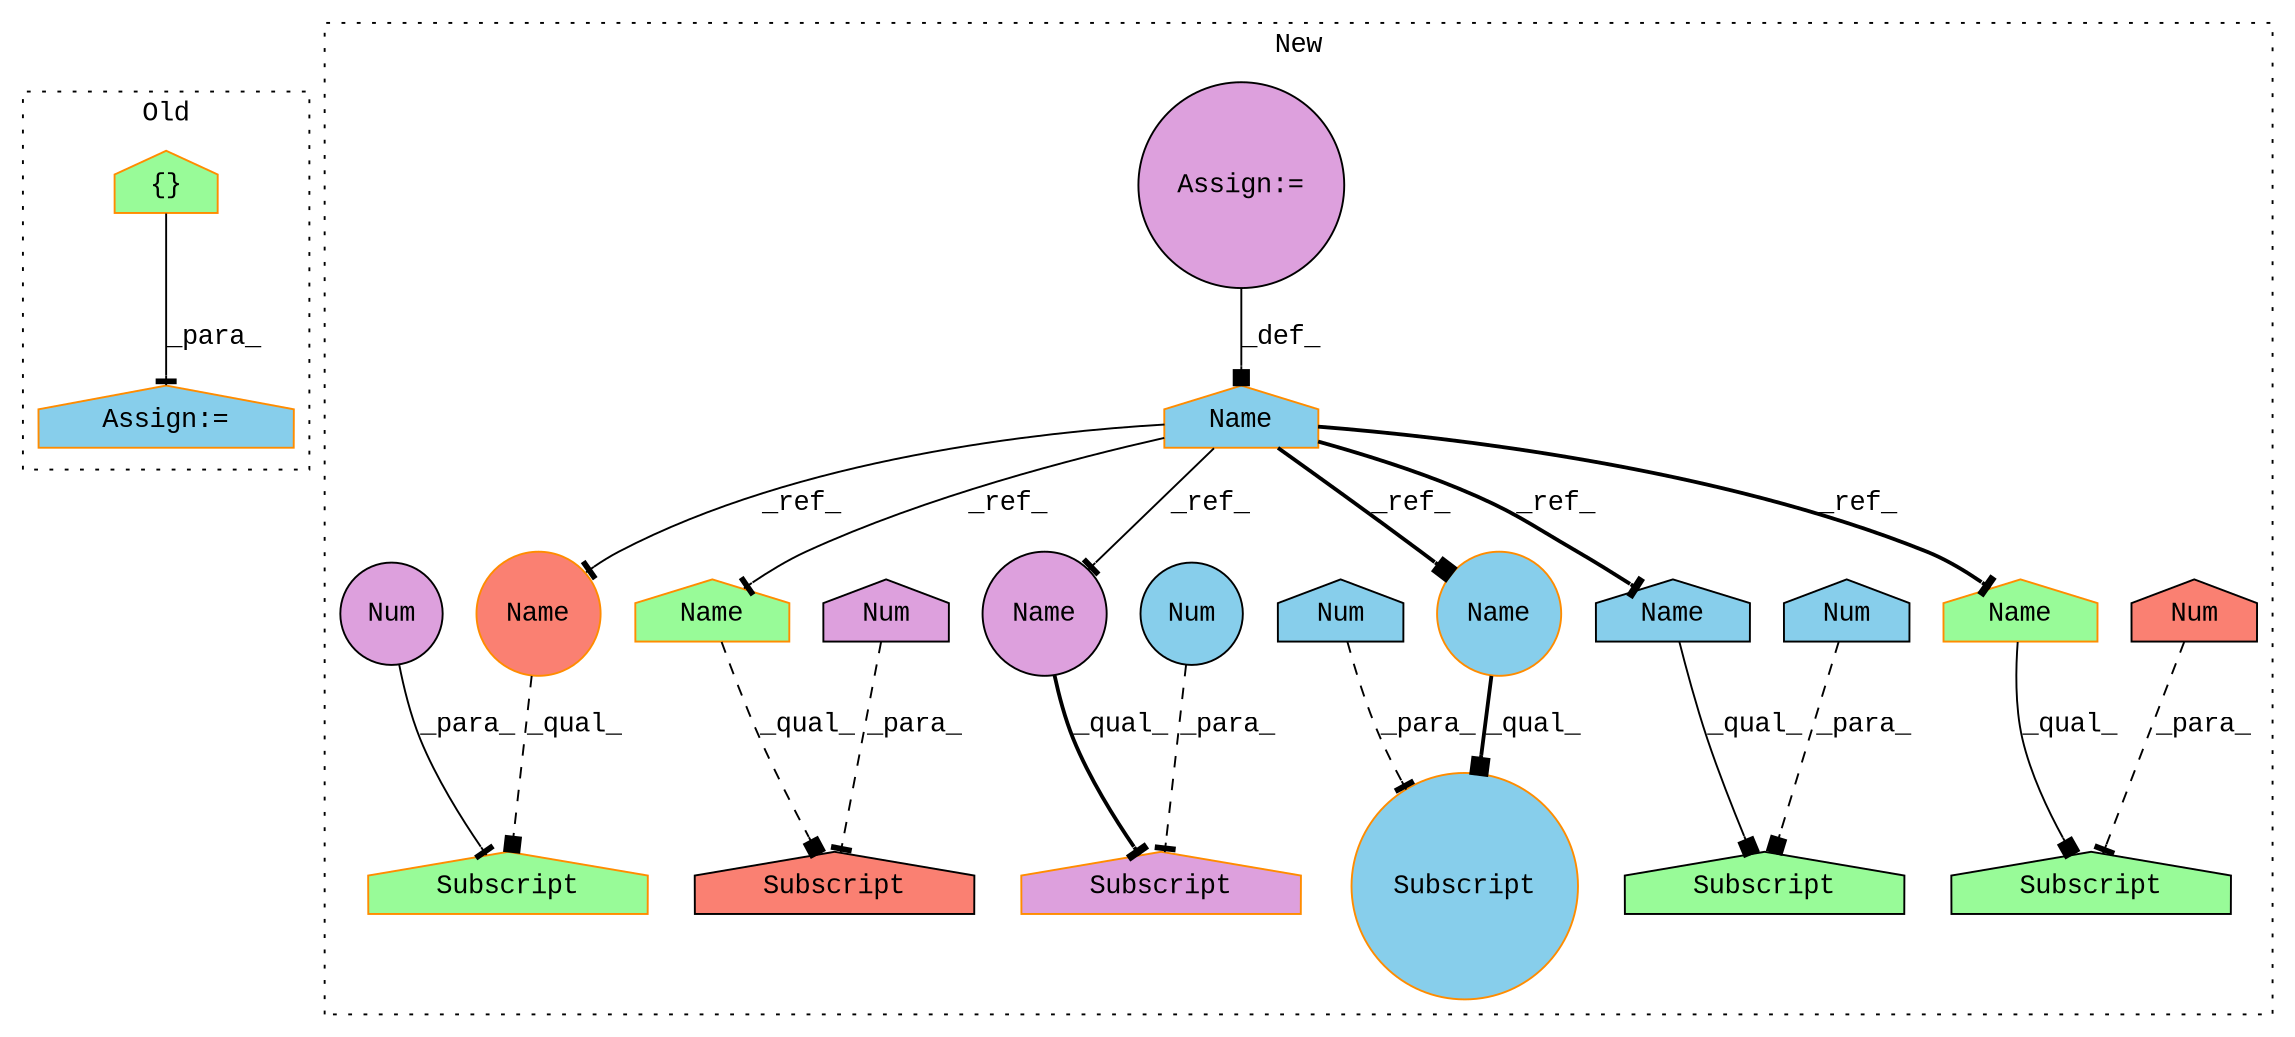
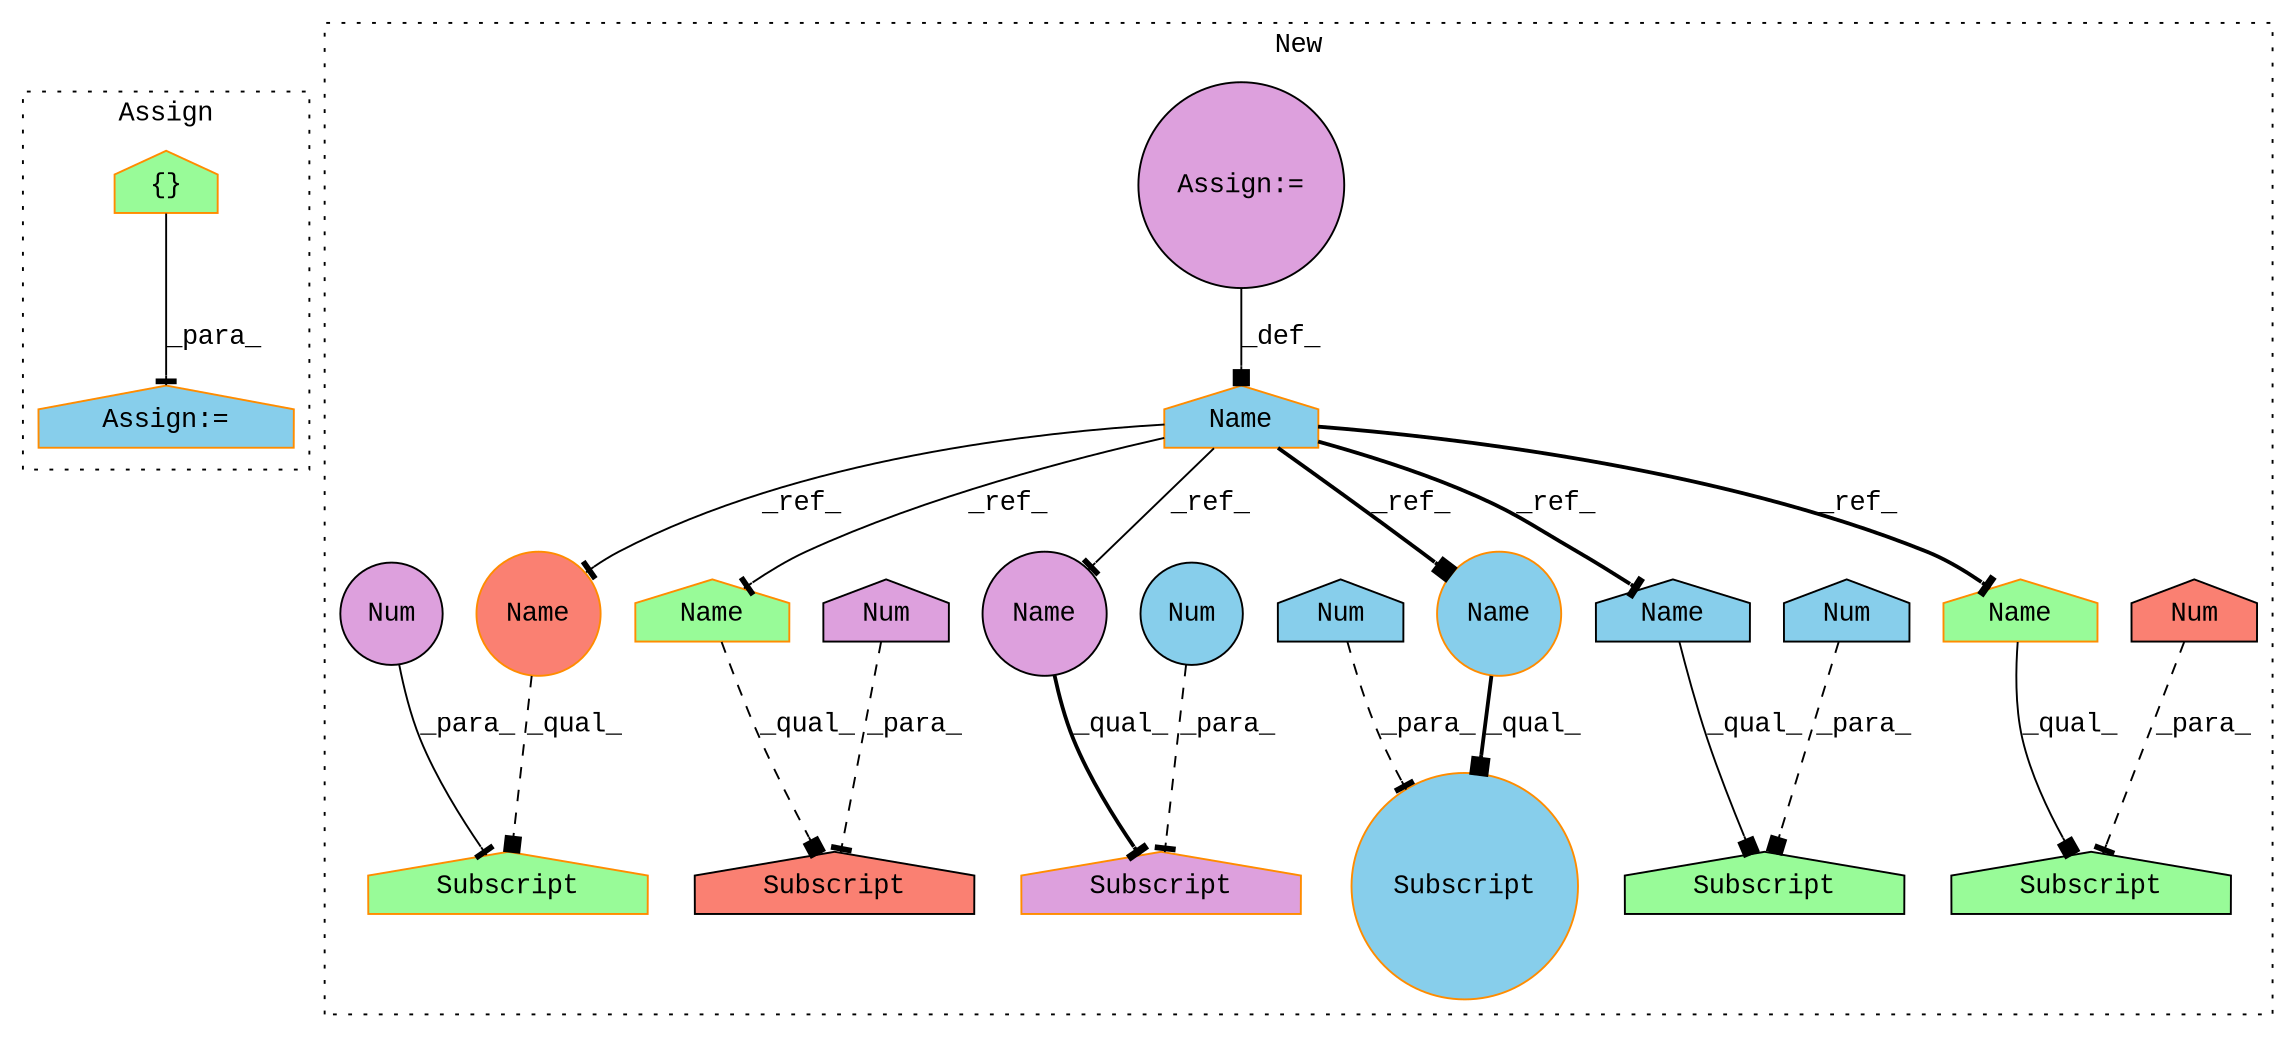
(166, 114) -> (166, 114)
